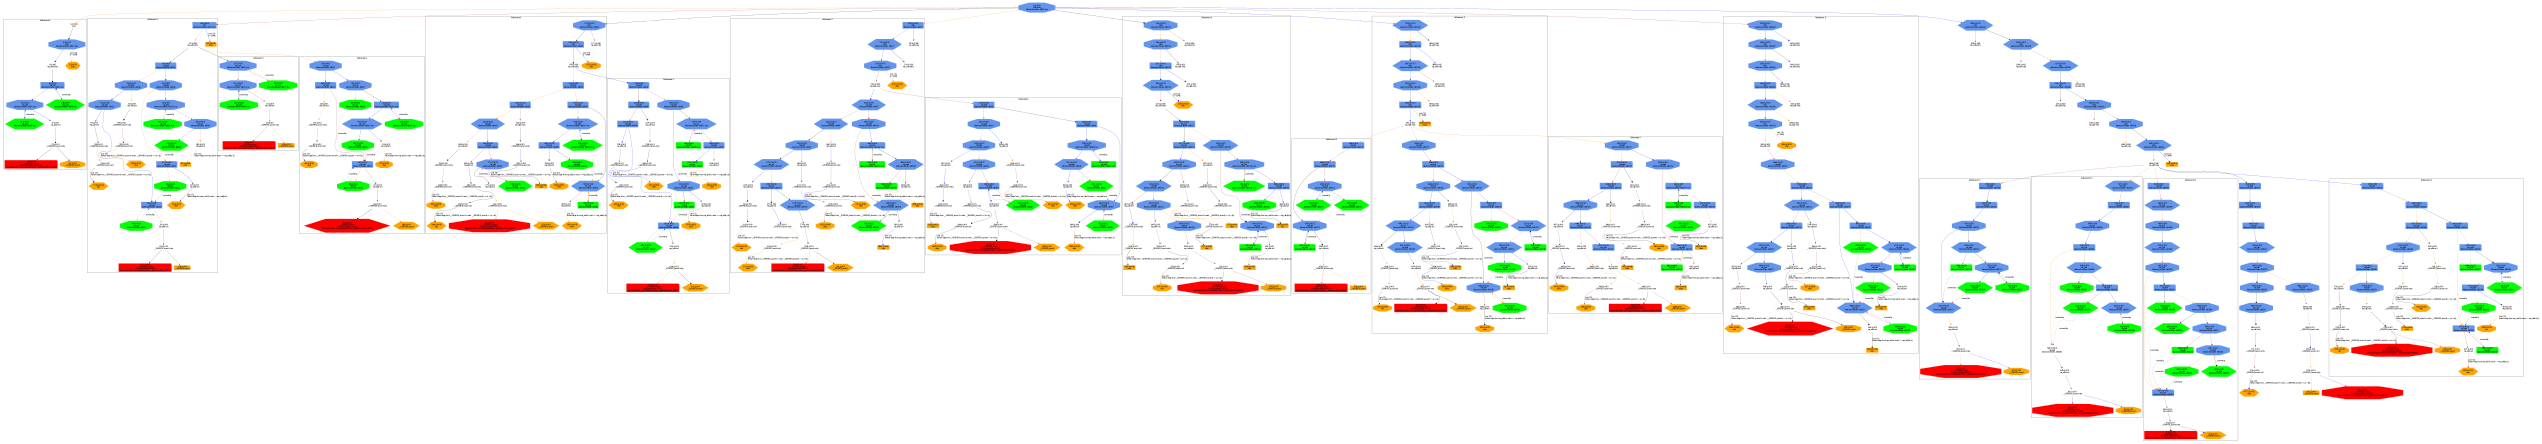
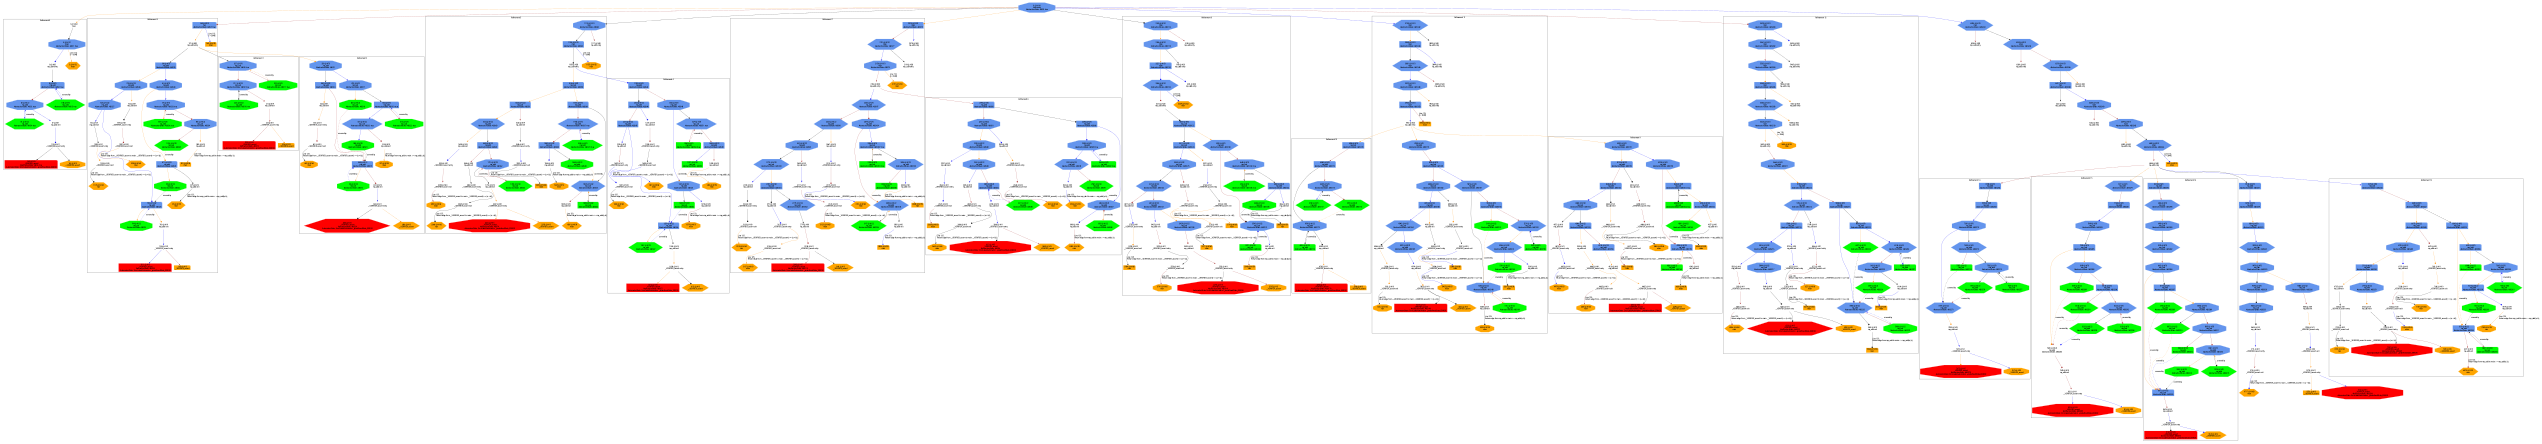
(520, 124) -> (520, 124)
none -> (2087, 329)
